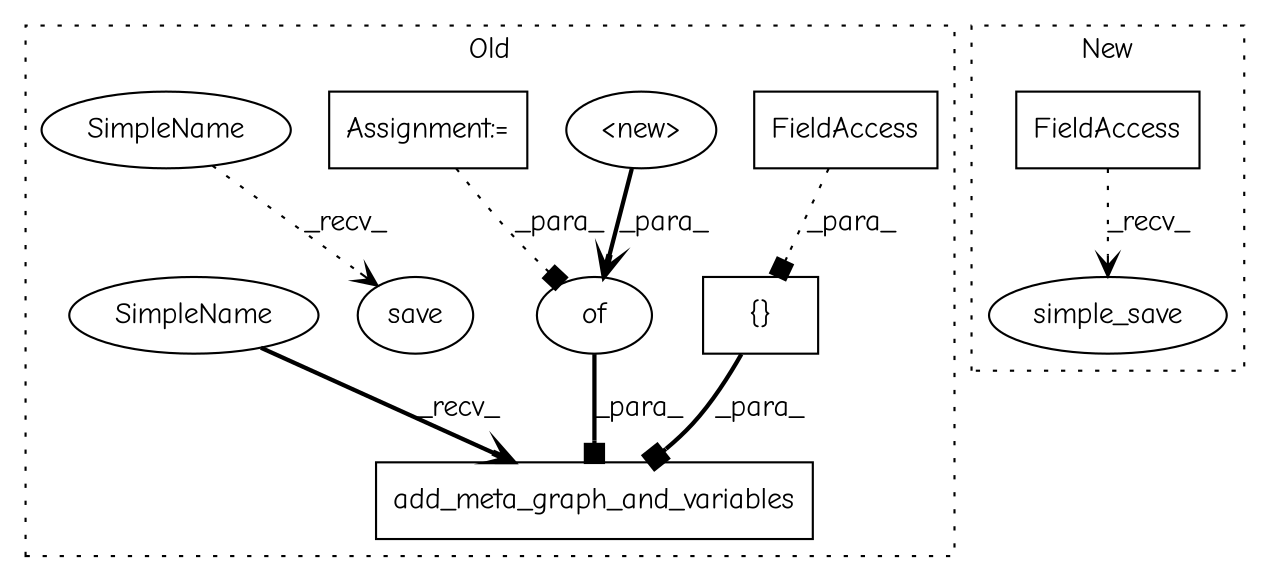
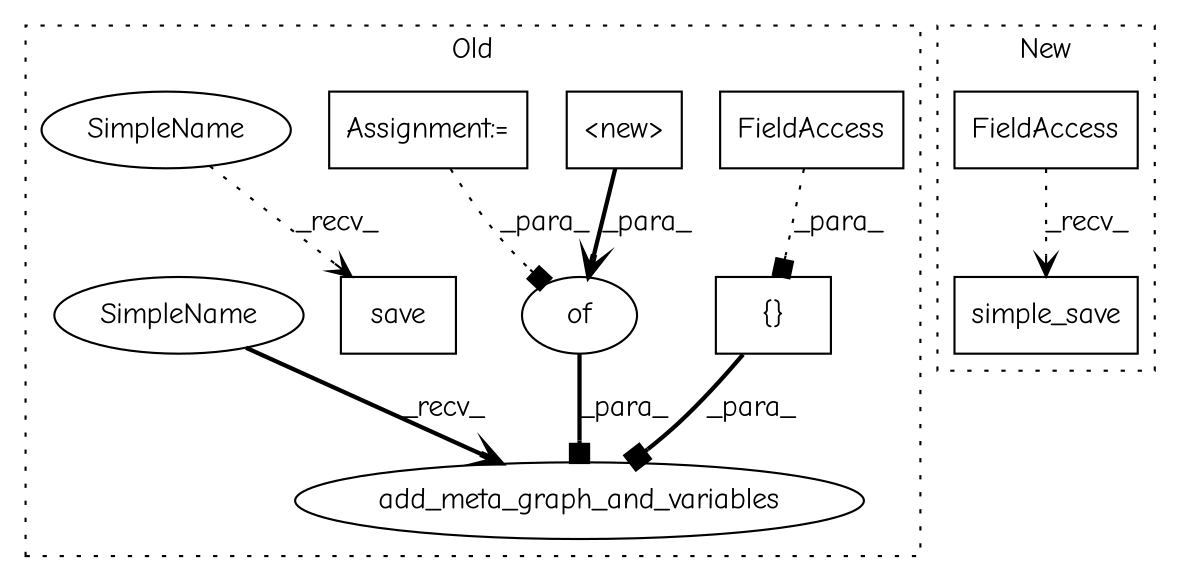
(641, 130) -> (624, 130)
(415, 315) -> (398, 315)
(1108, 315) -> (1046, 315)
(594, 501) -> (580, 501)
